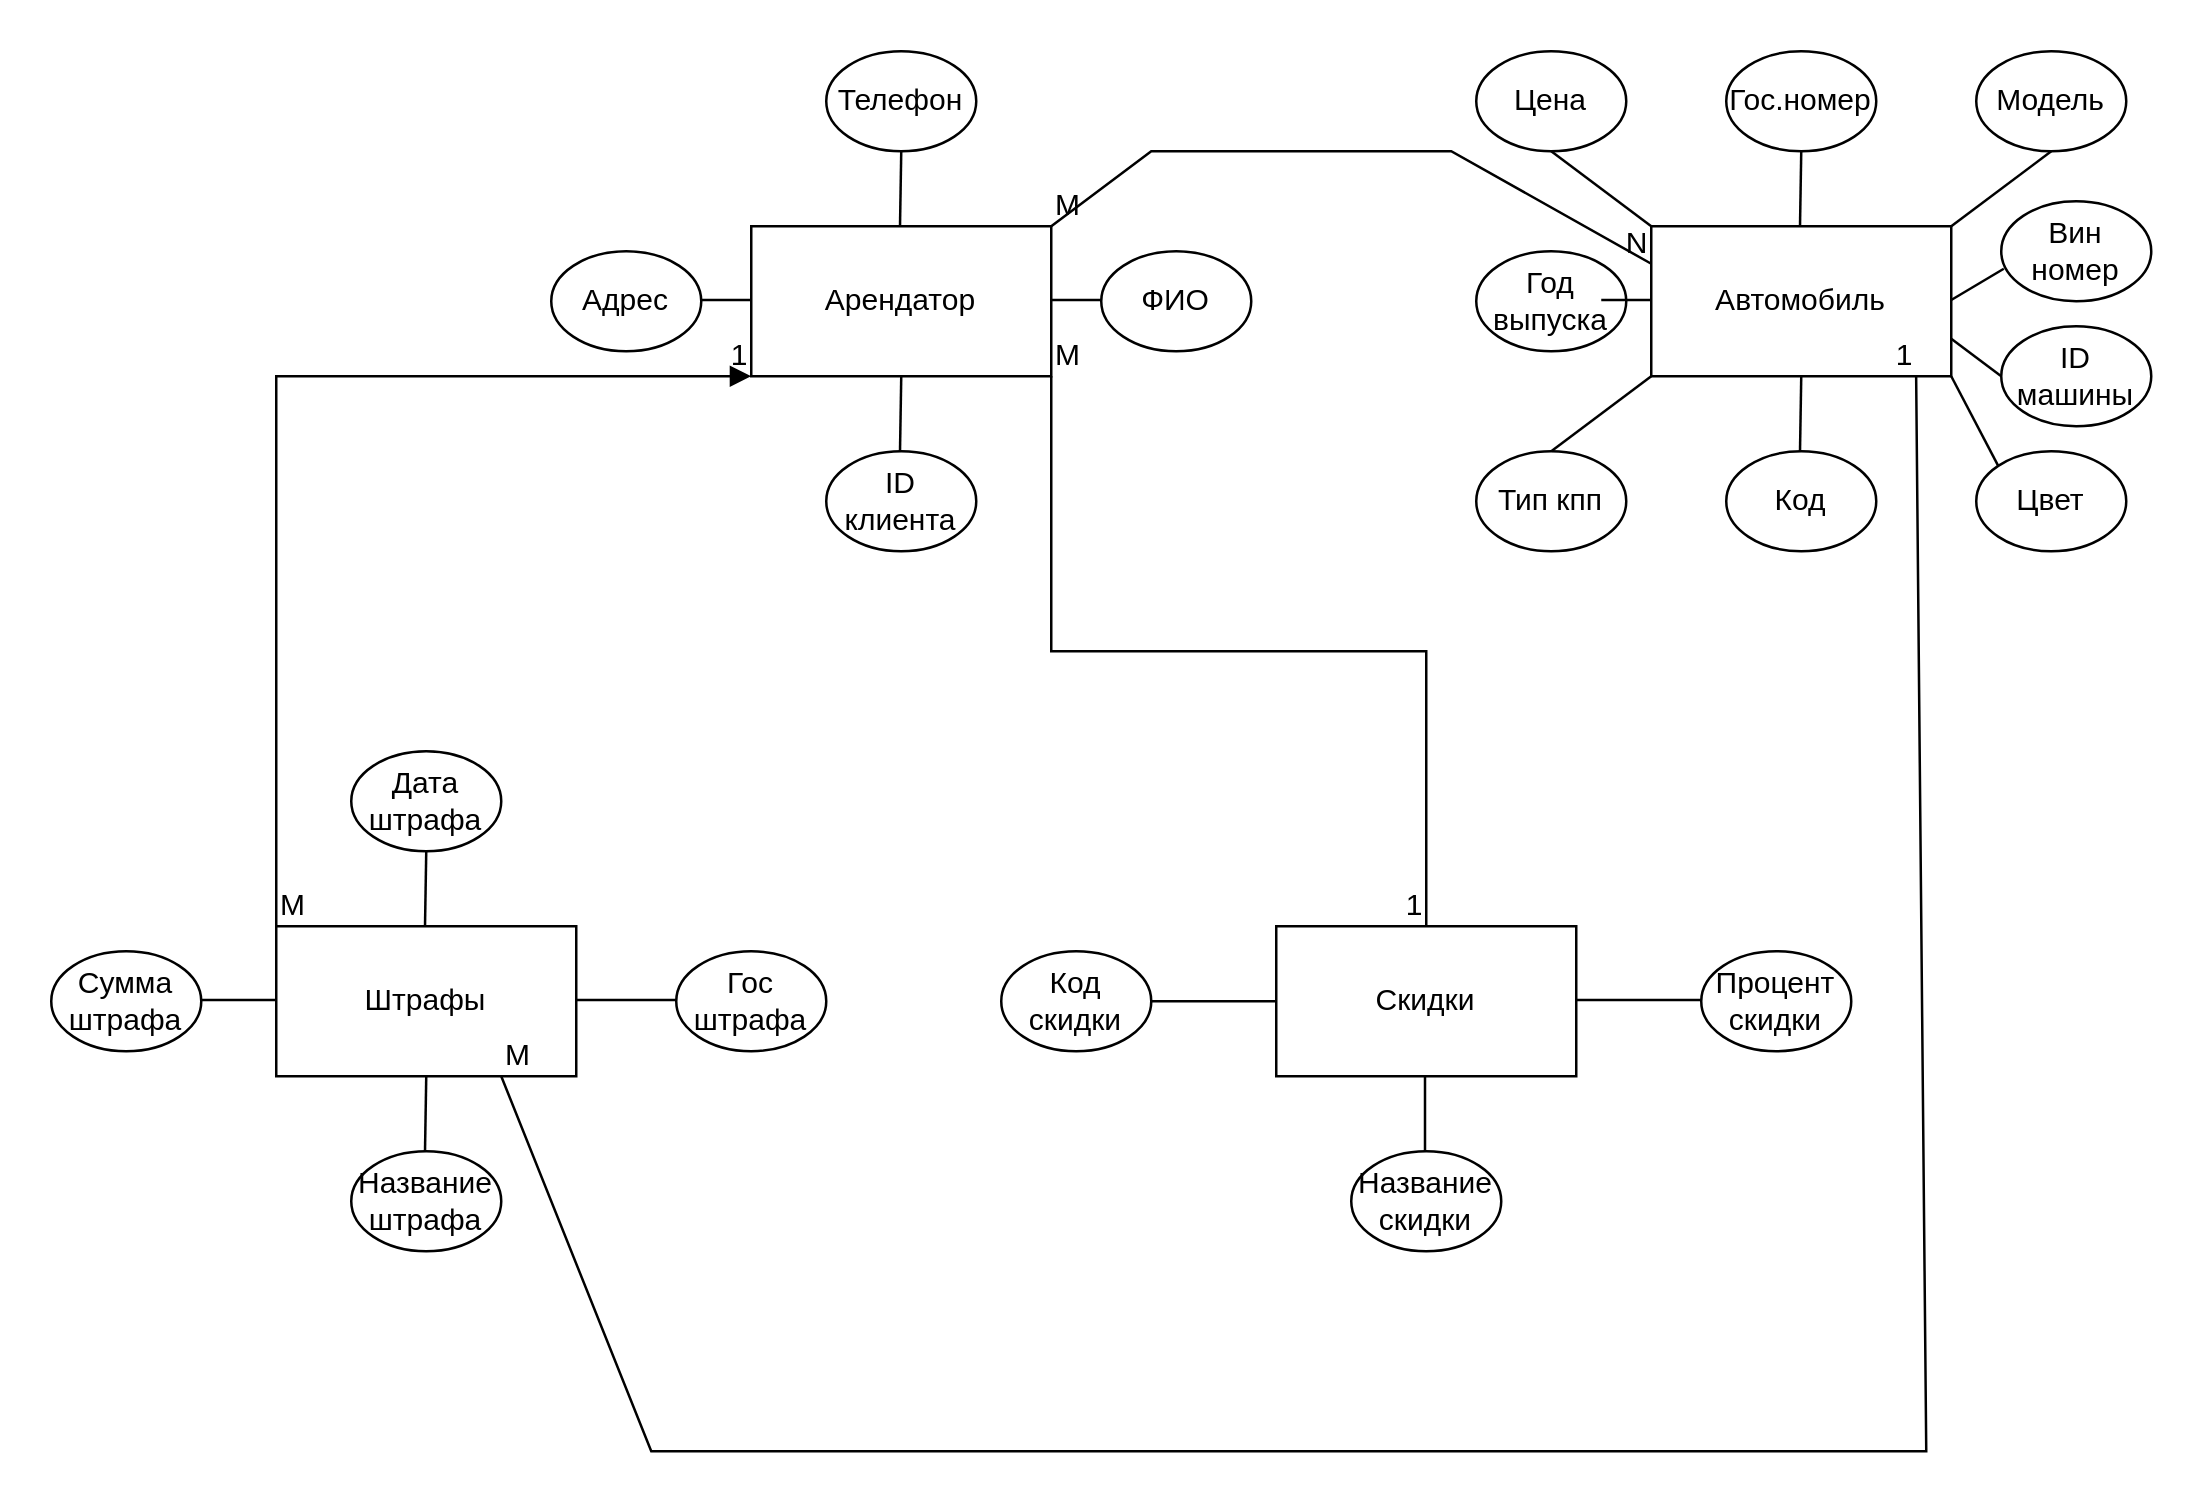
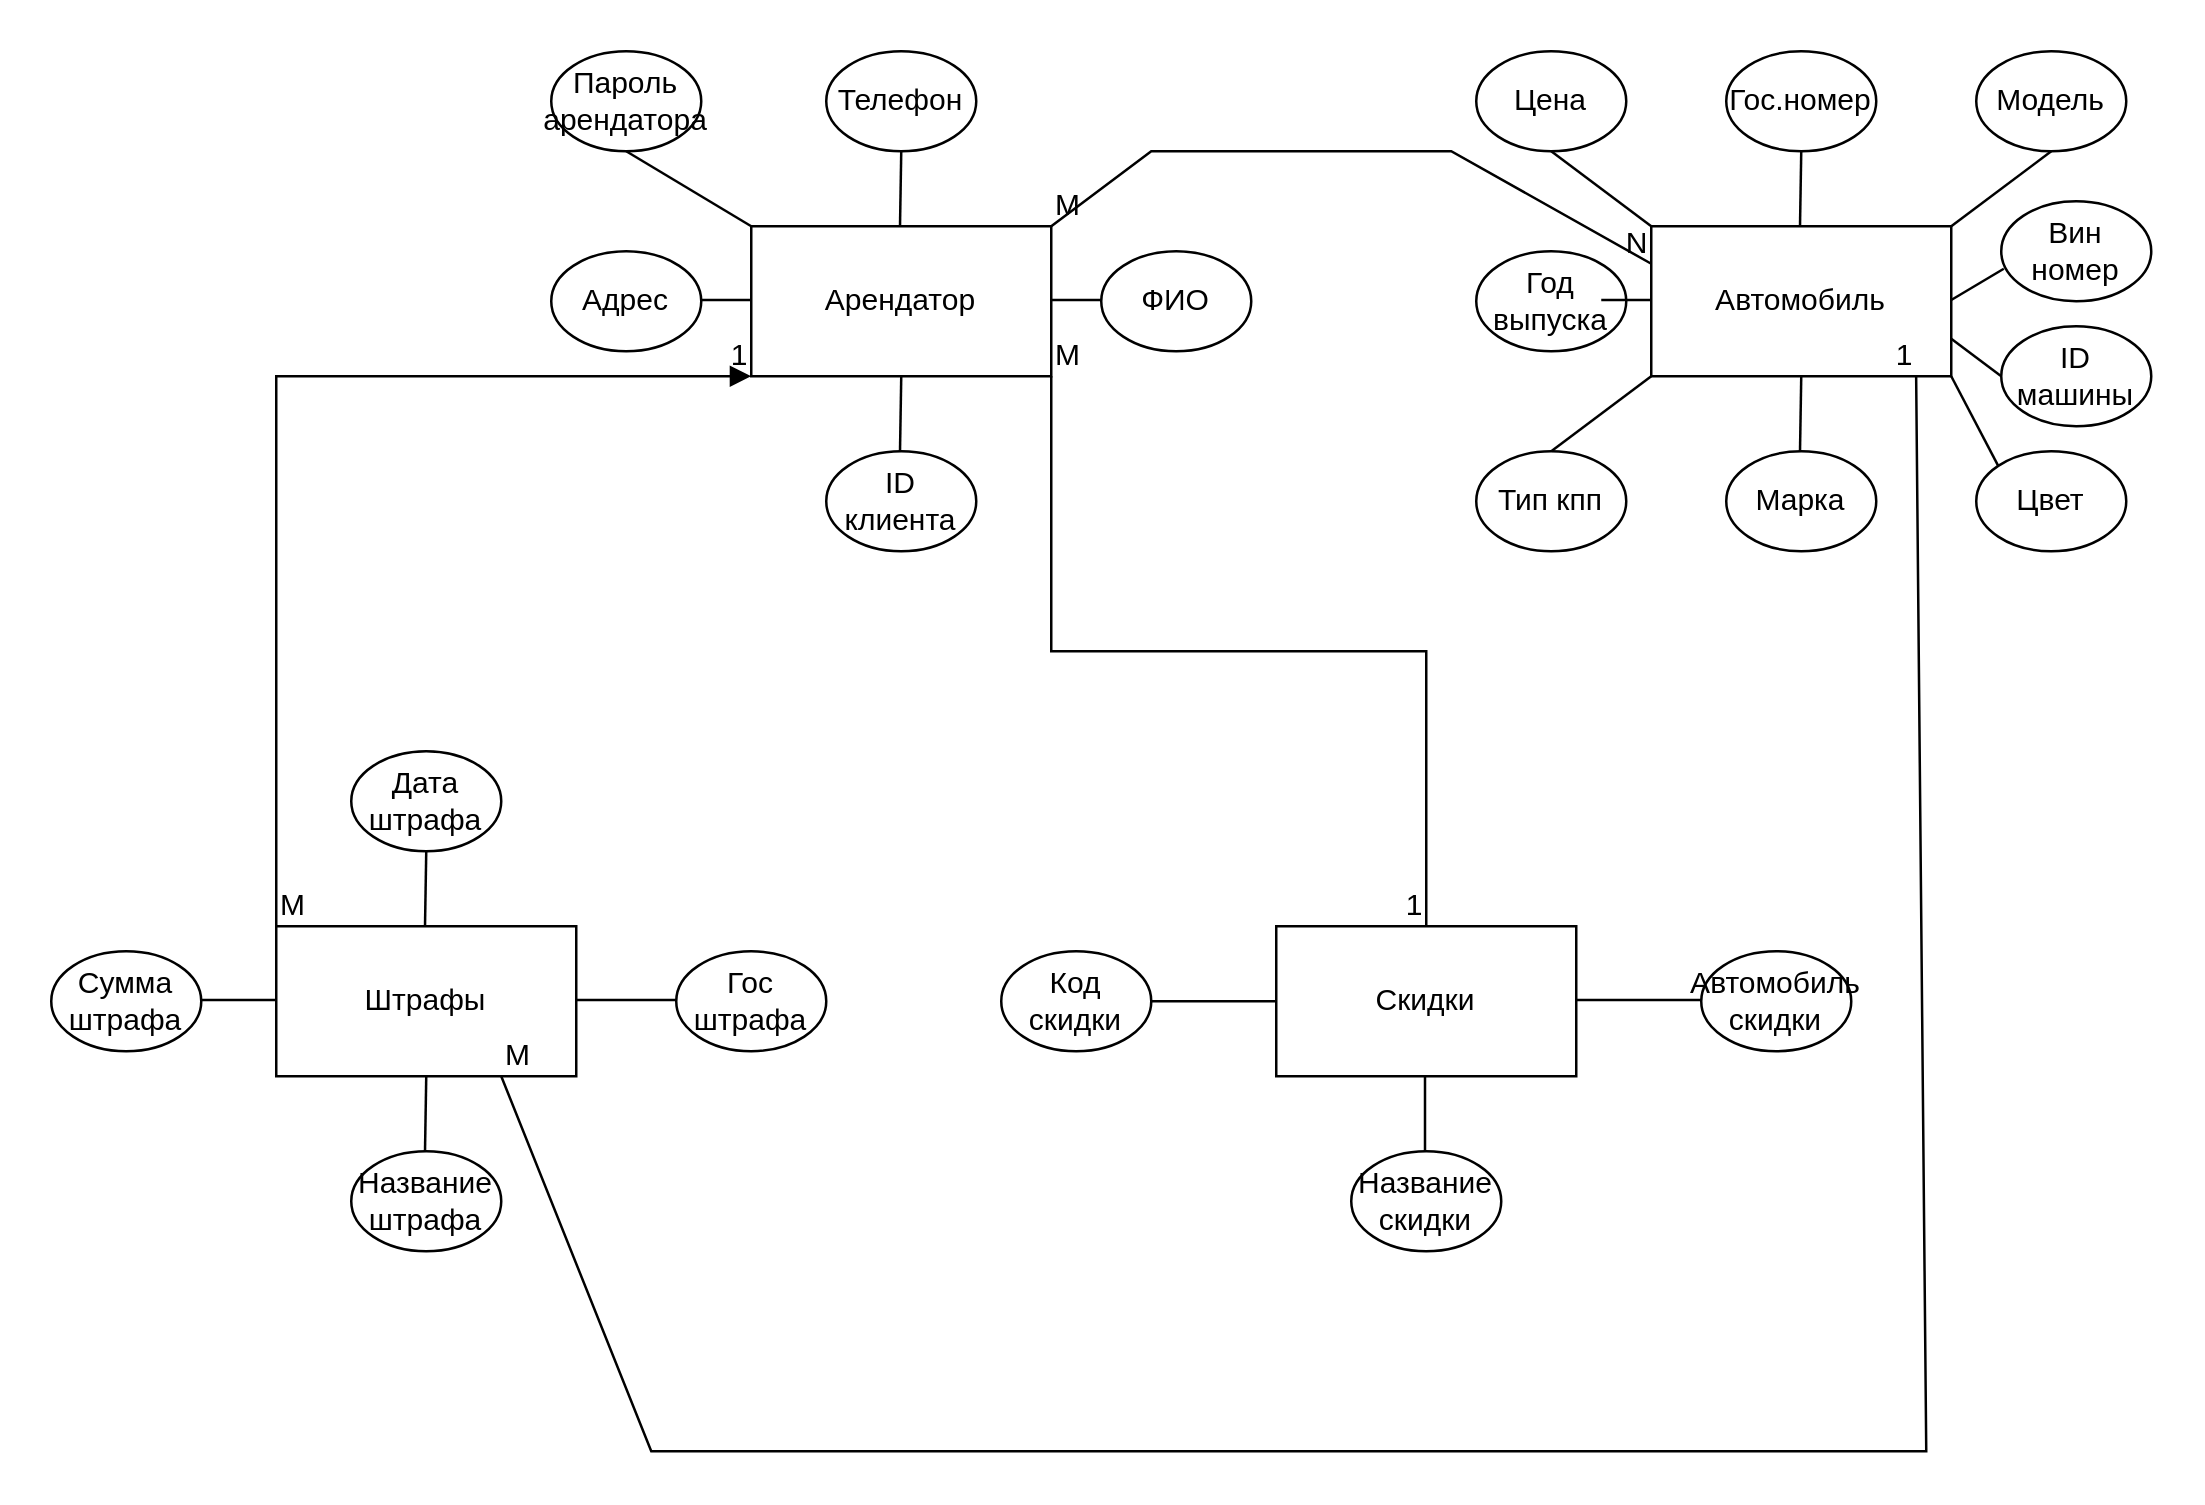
none -> (626, 101)
none -> (688, 188)
(1801, 501) -> (1801, 501)
(1776, 1001) -> (1776, 1001)
